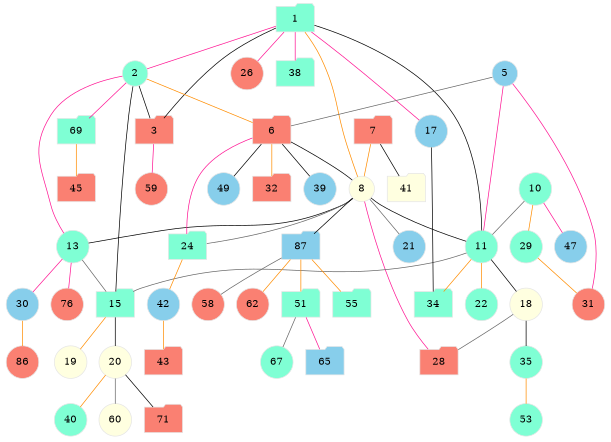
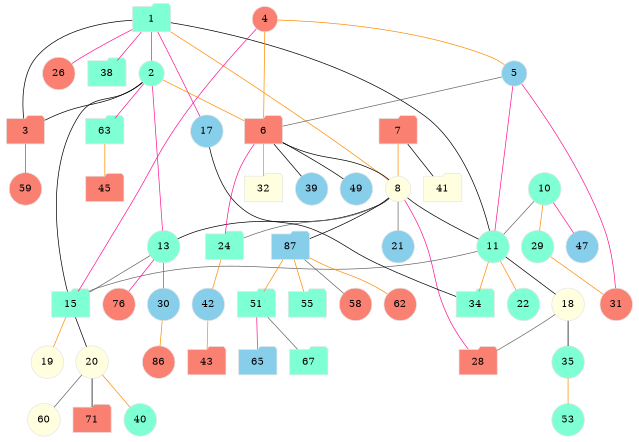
none -> (265, 19)
(76, 131) -> (105, 131)
(272, 189) -> (264, 189)
(277, 362) -> (309, 362)
